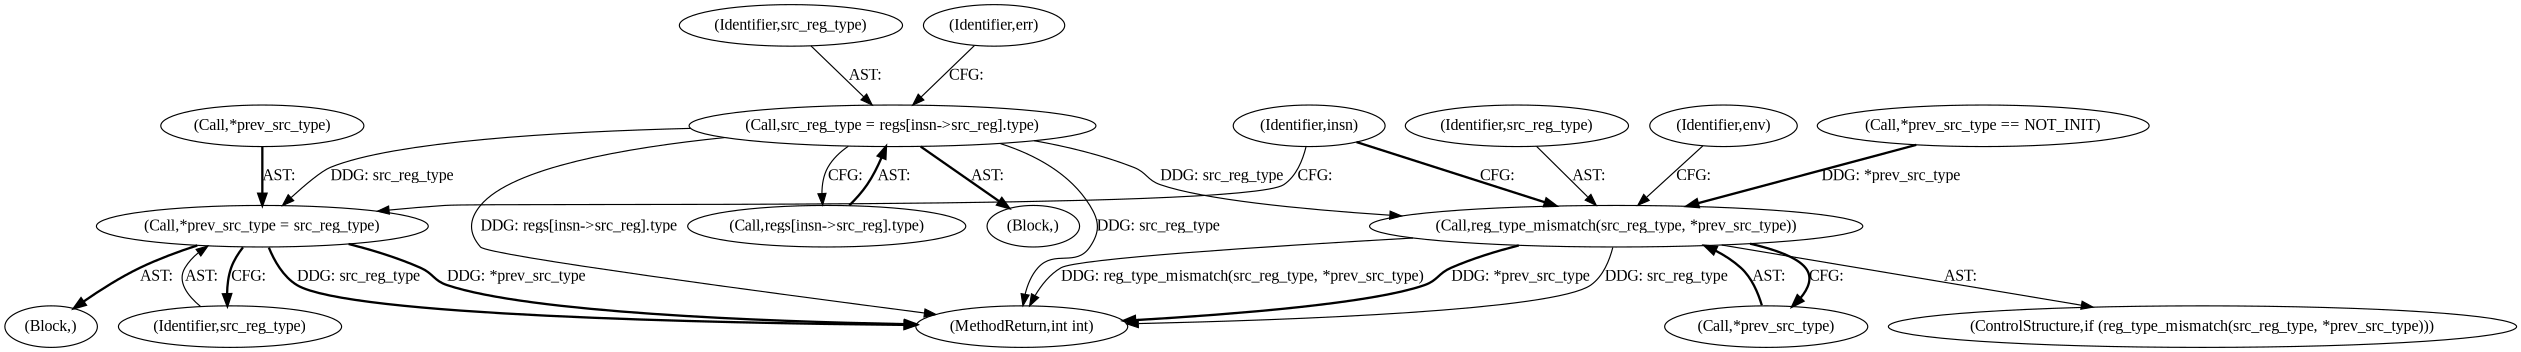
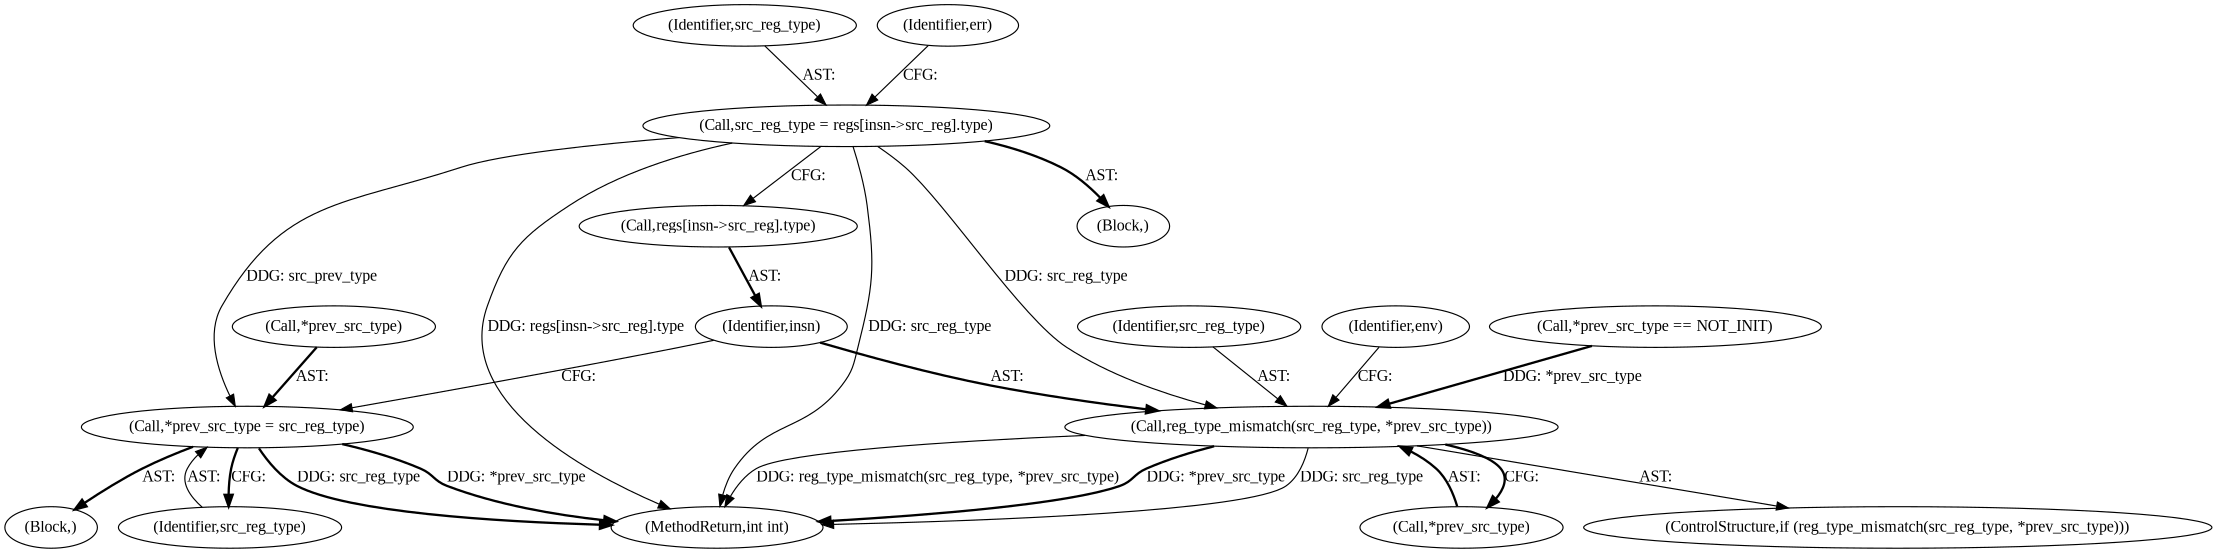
(392, 176) -> (312, 276)
(1500, 176) -> (1010, 377)
(868, 183) -> (742, 271)
